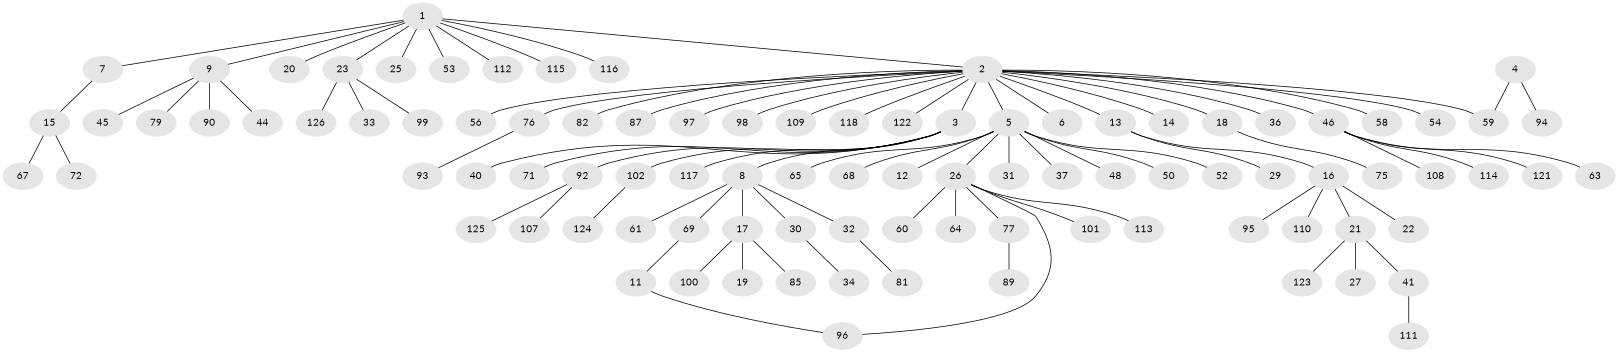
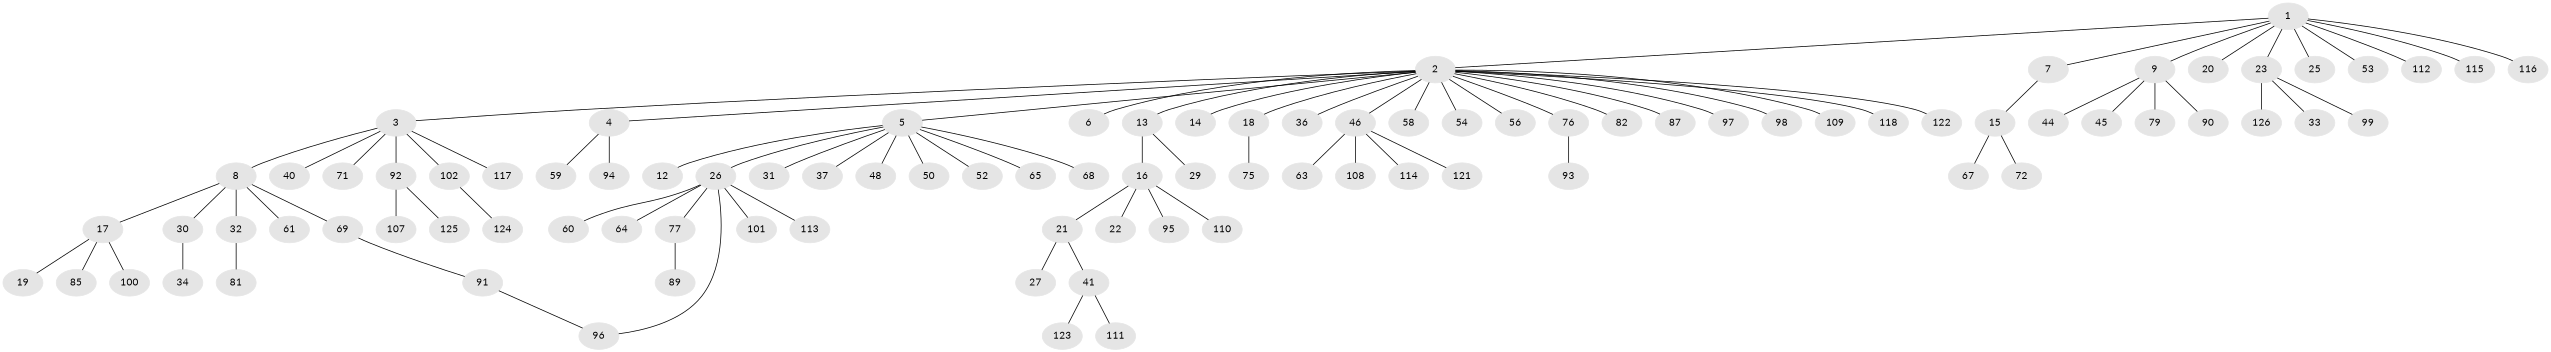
(1298, 88) -> (1022, 96)
(1329, 256) -> (1076, 309)
(636, 283) -> (483, 283)
